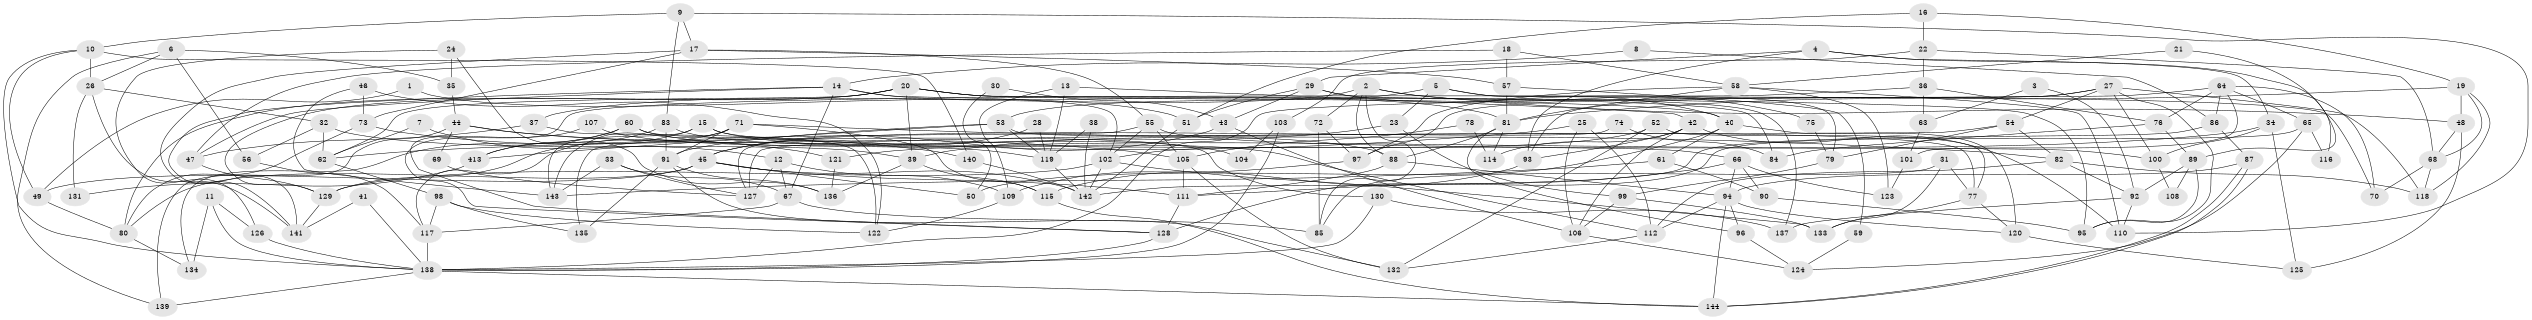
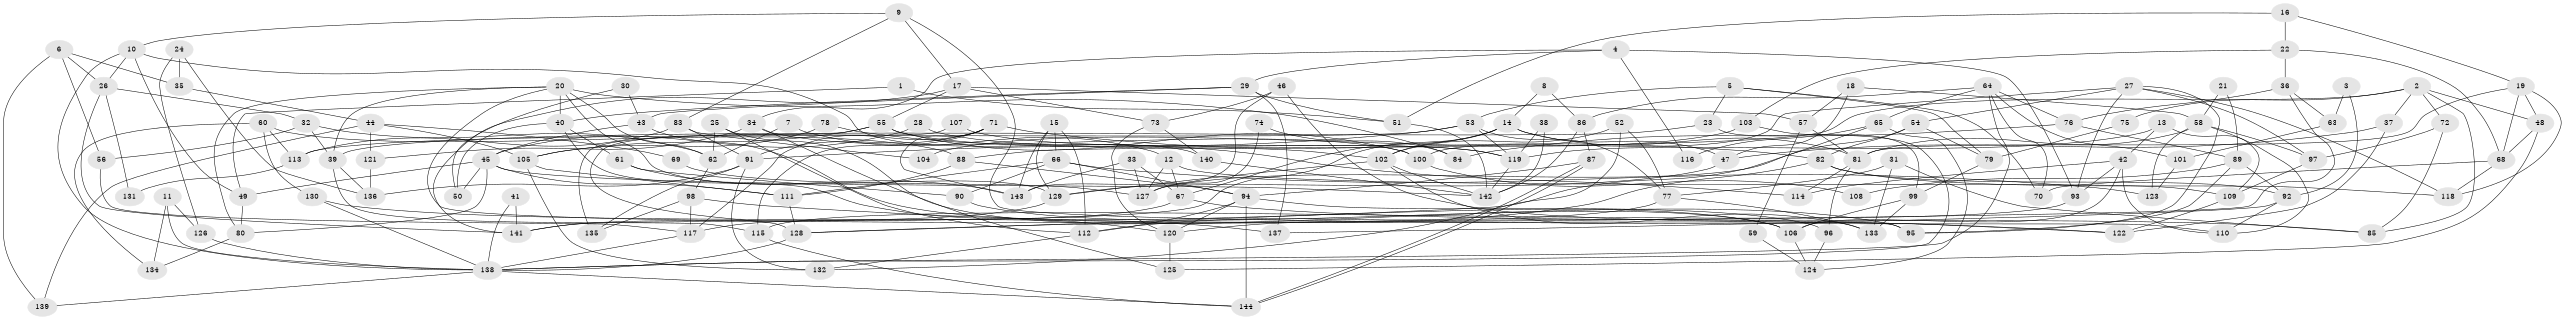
(1463, 141) -> none
(475, 160) -> (295, 160)
(283, 162) -> (1118, 197)
